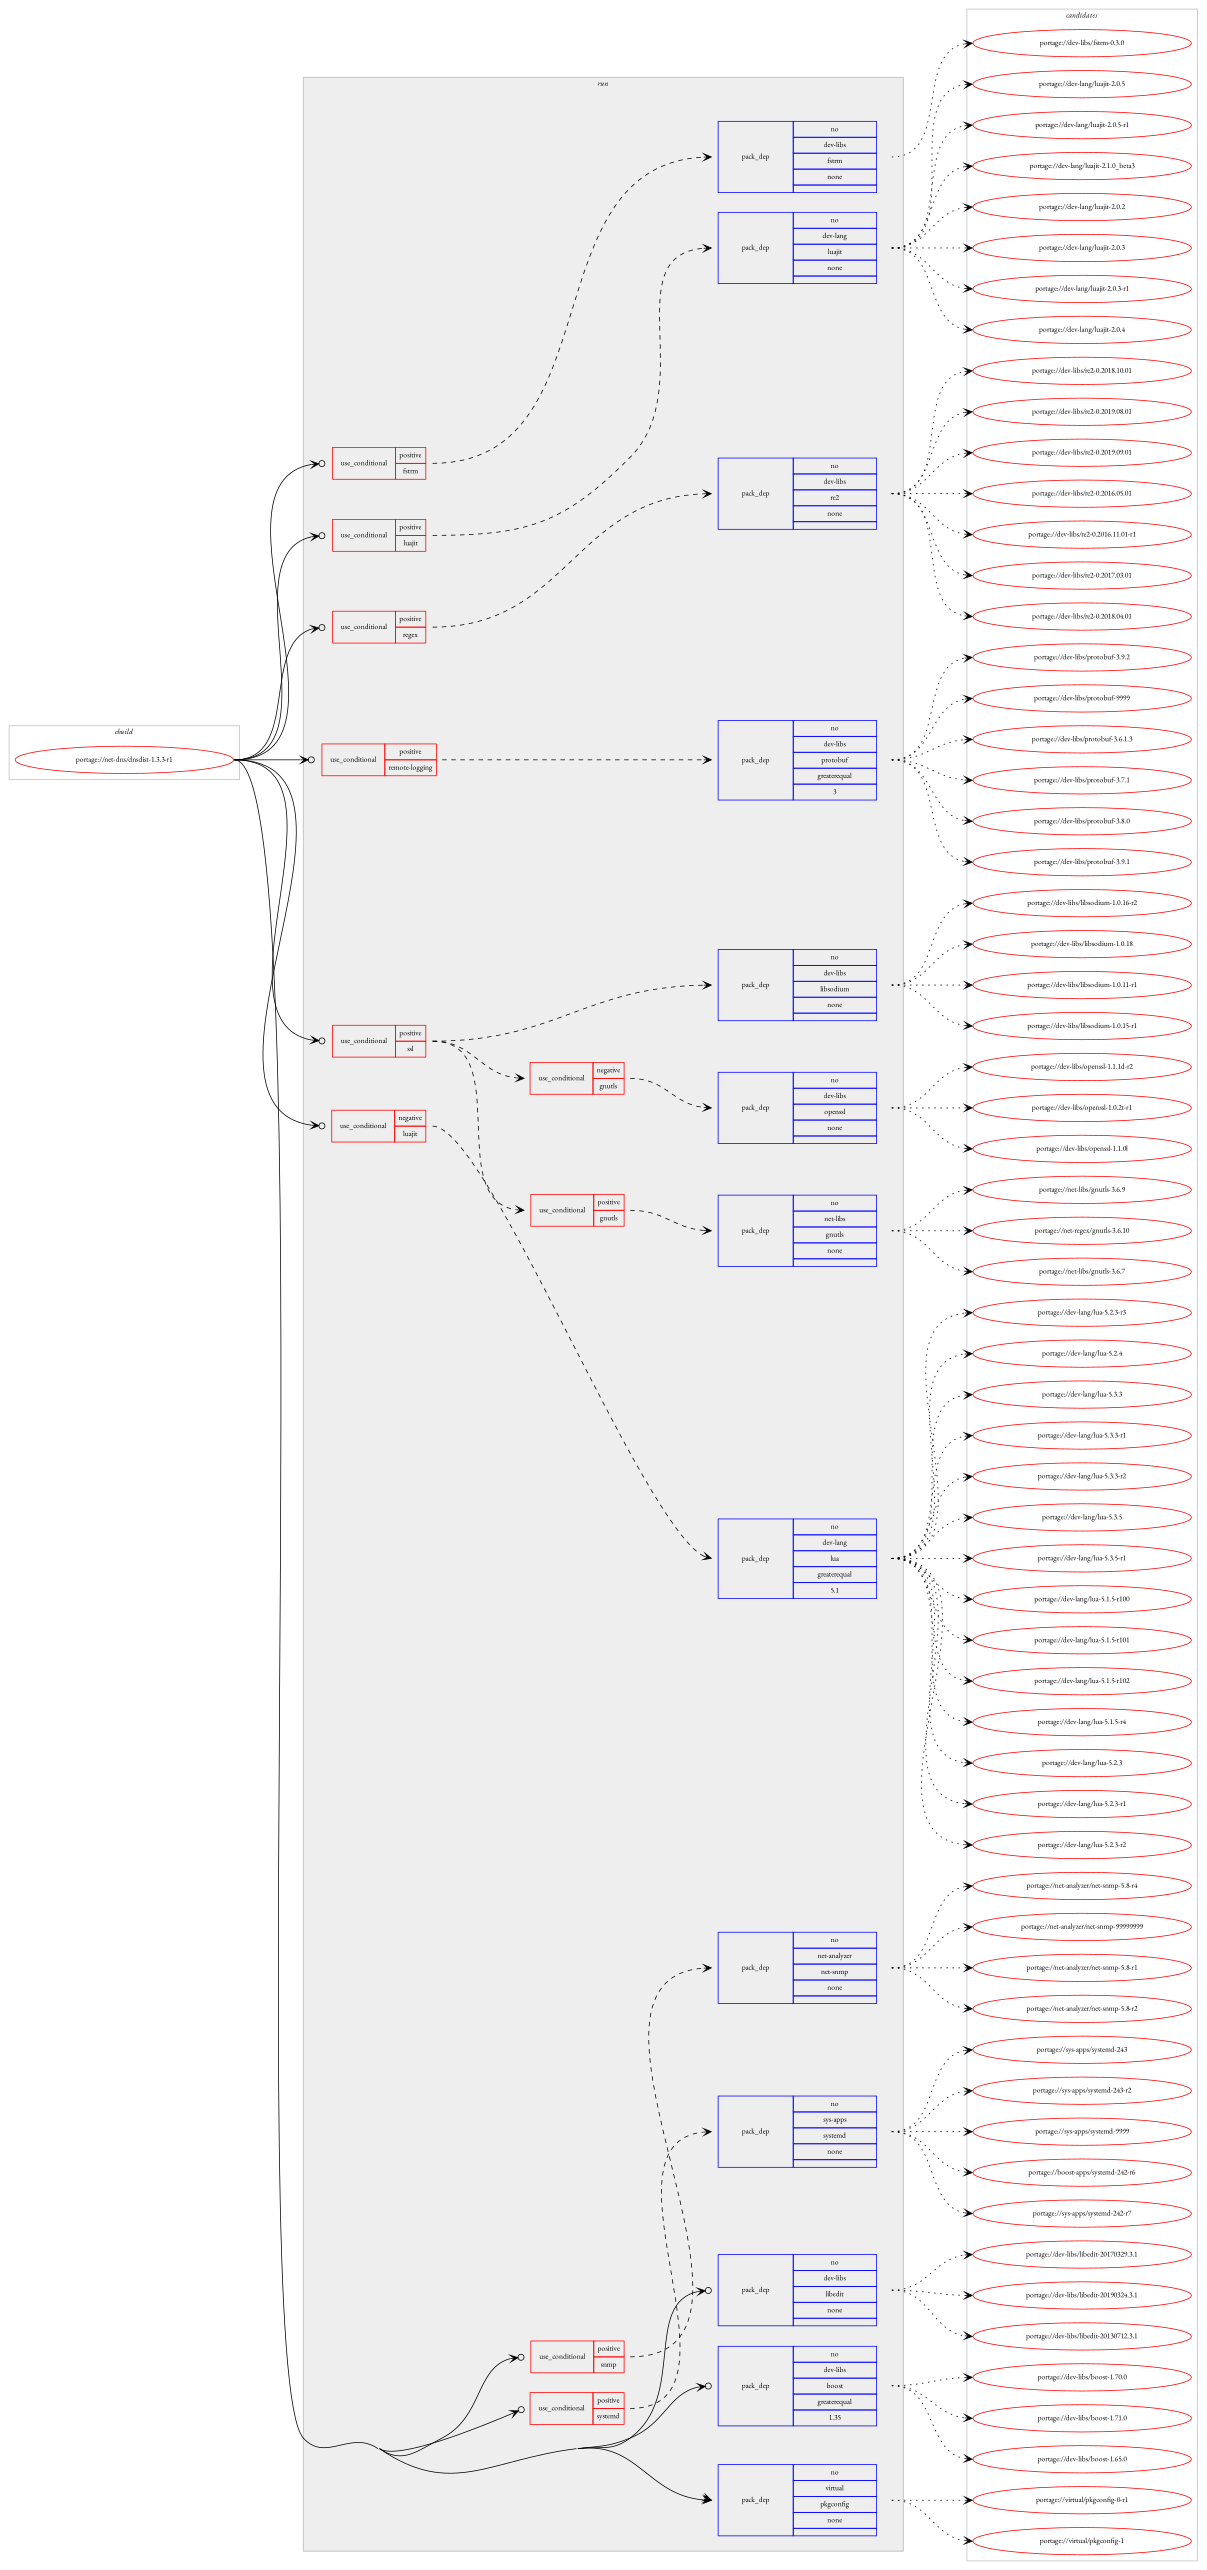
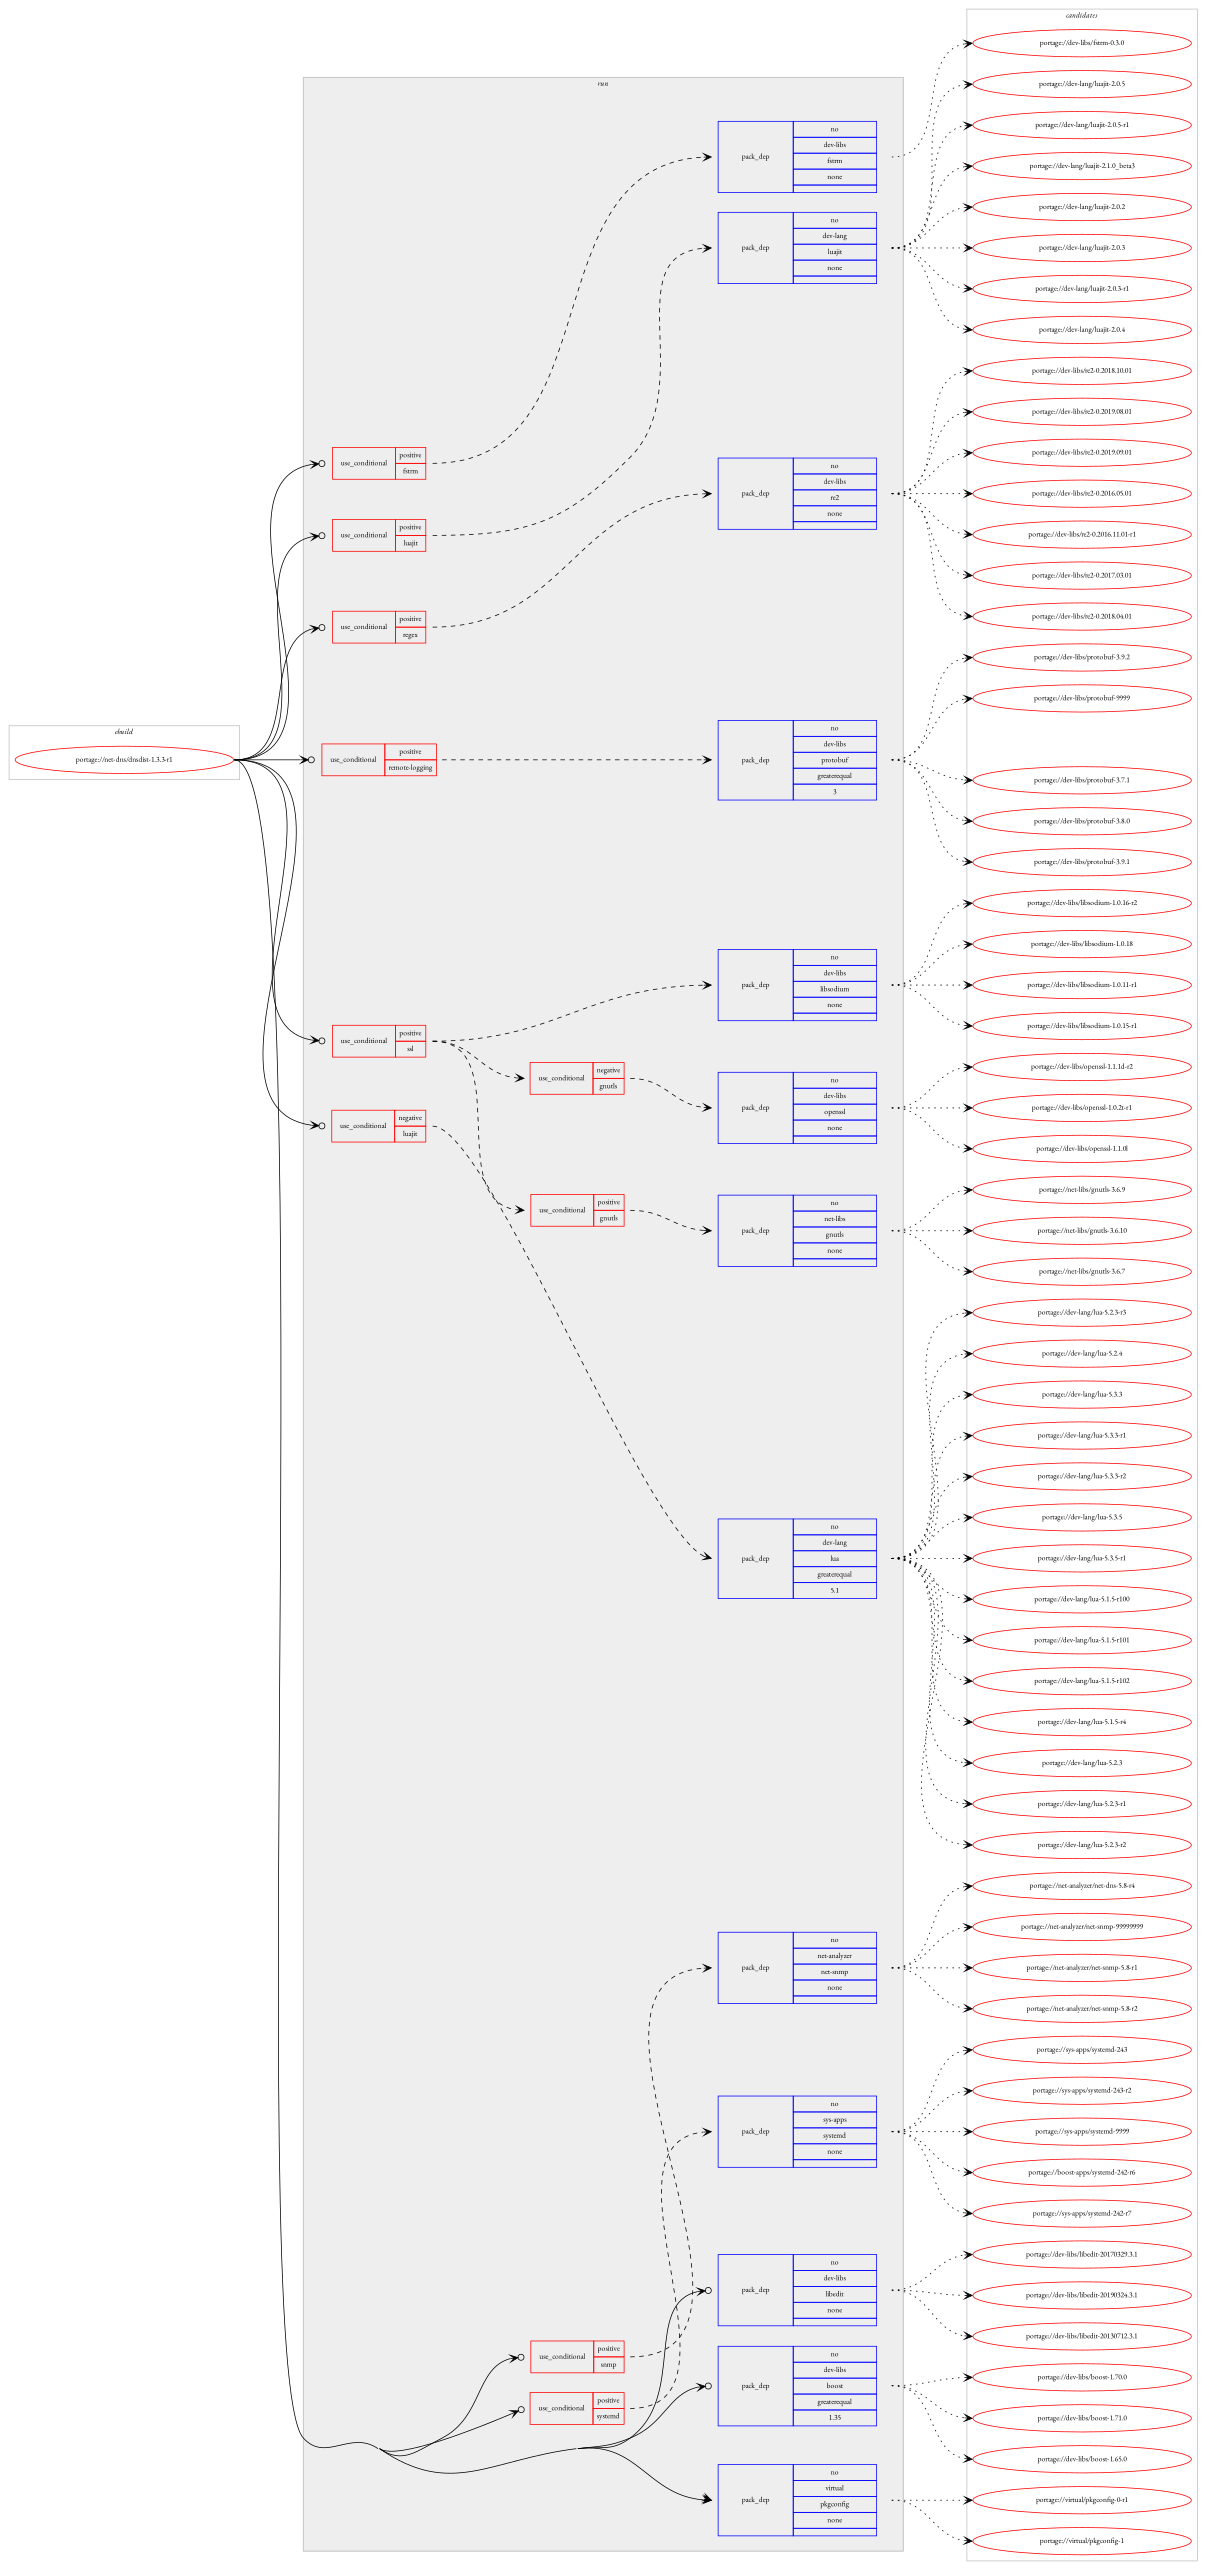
(1082, 739) -> none
(1082, 1231) -> (1082, 1231)
(1082, 1886) -> (1082, 1886)
